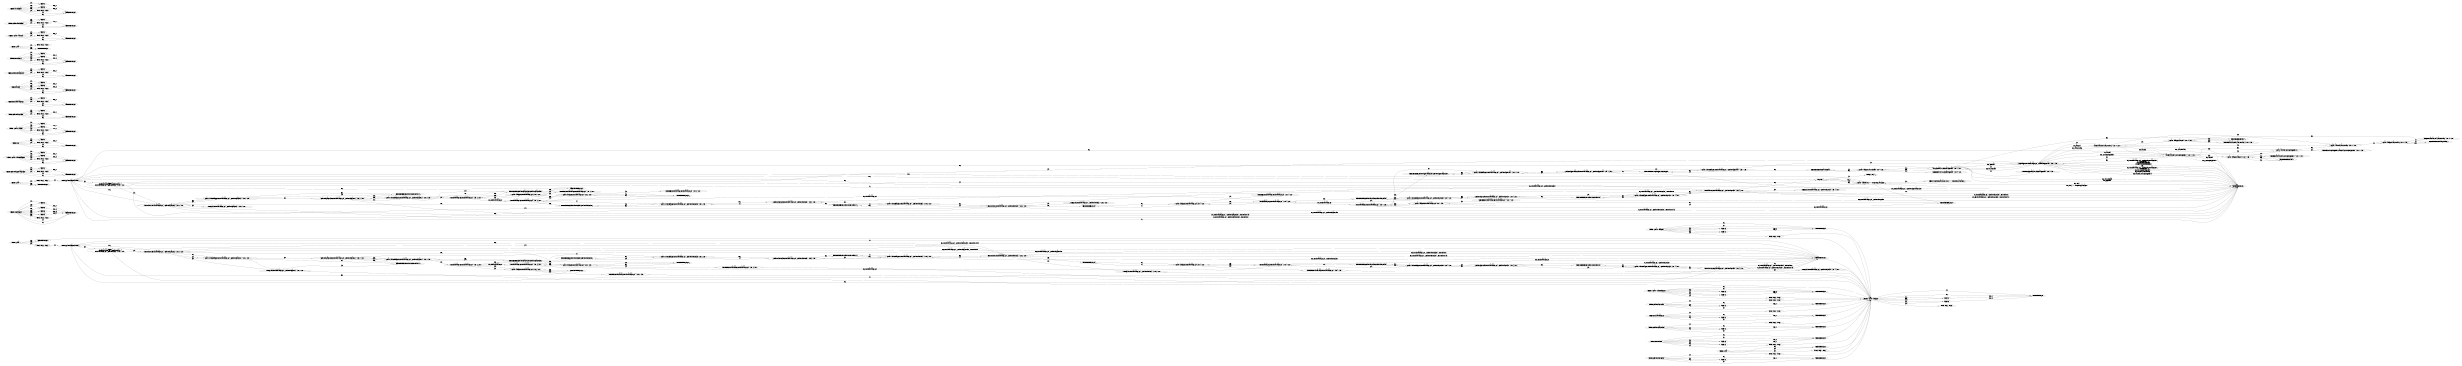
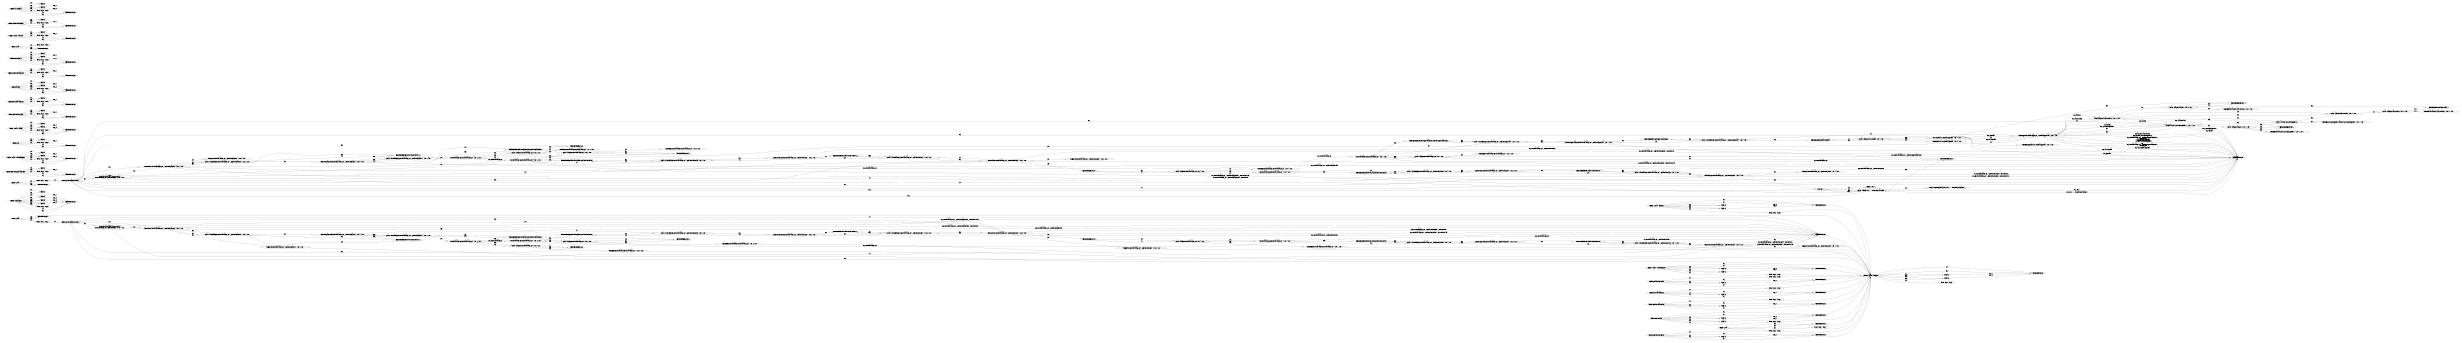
(2420, 144) -> none
